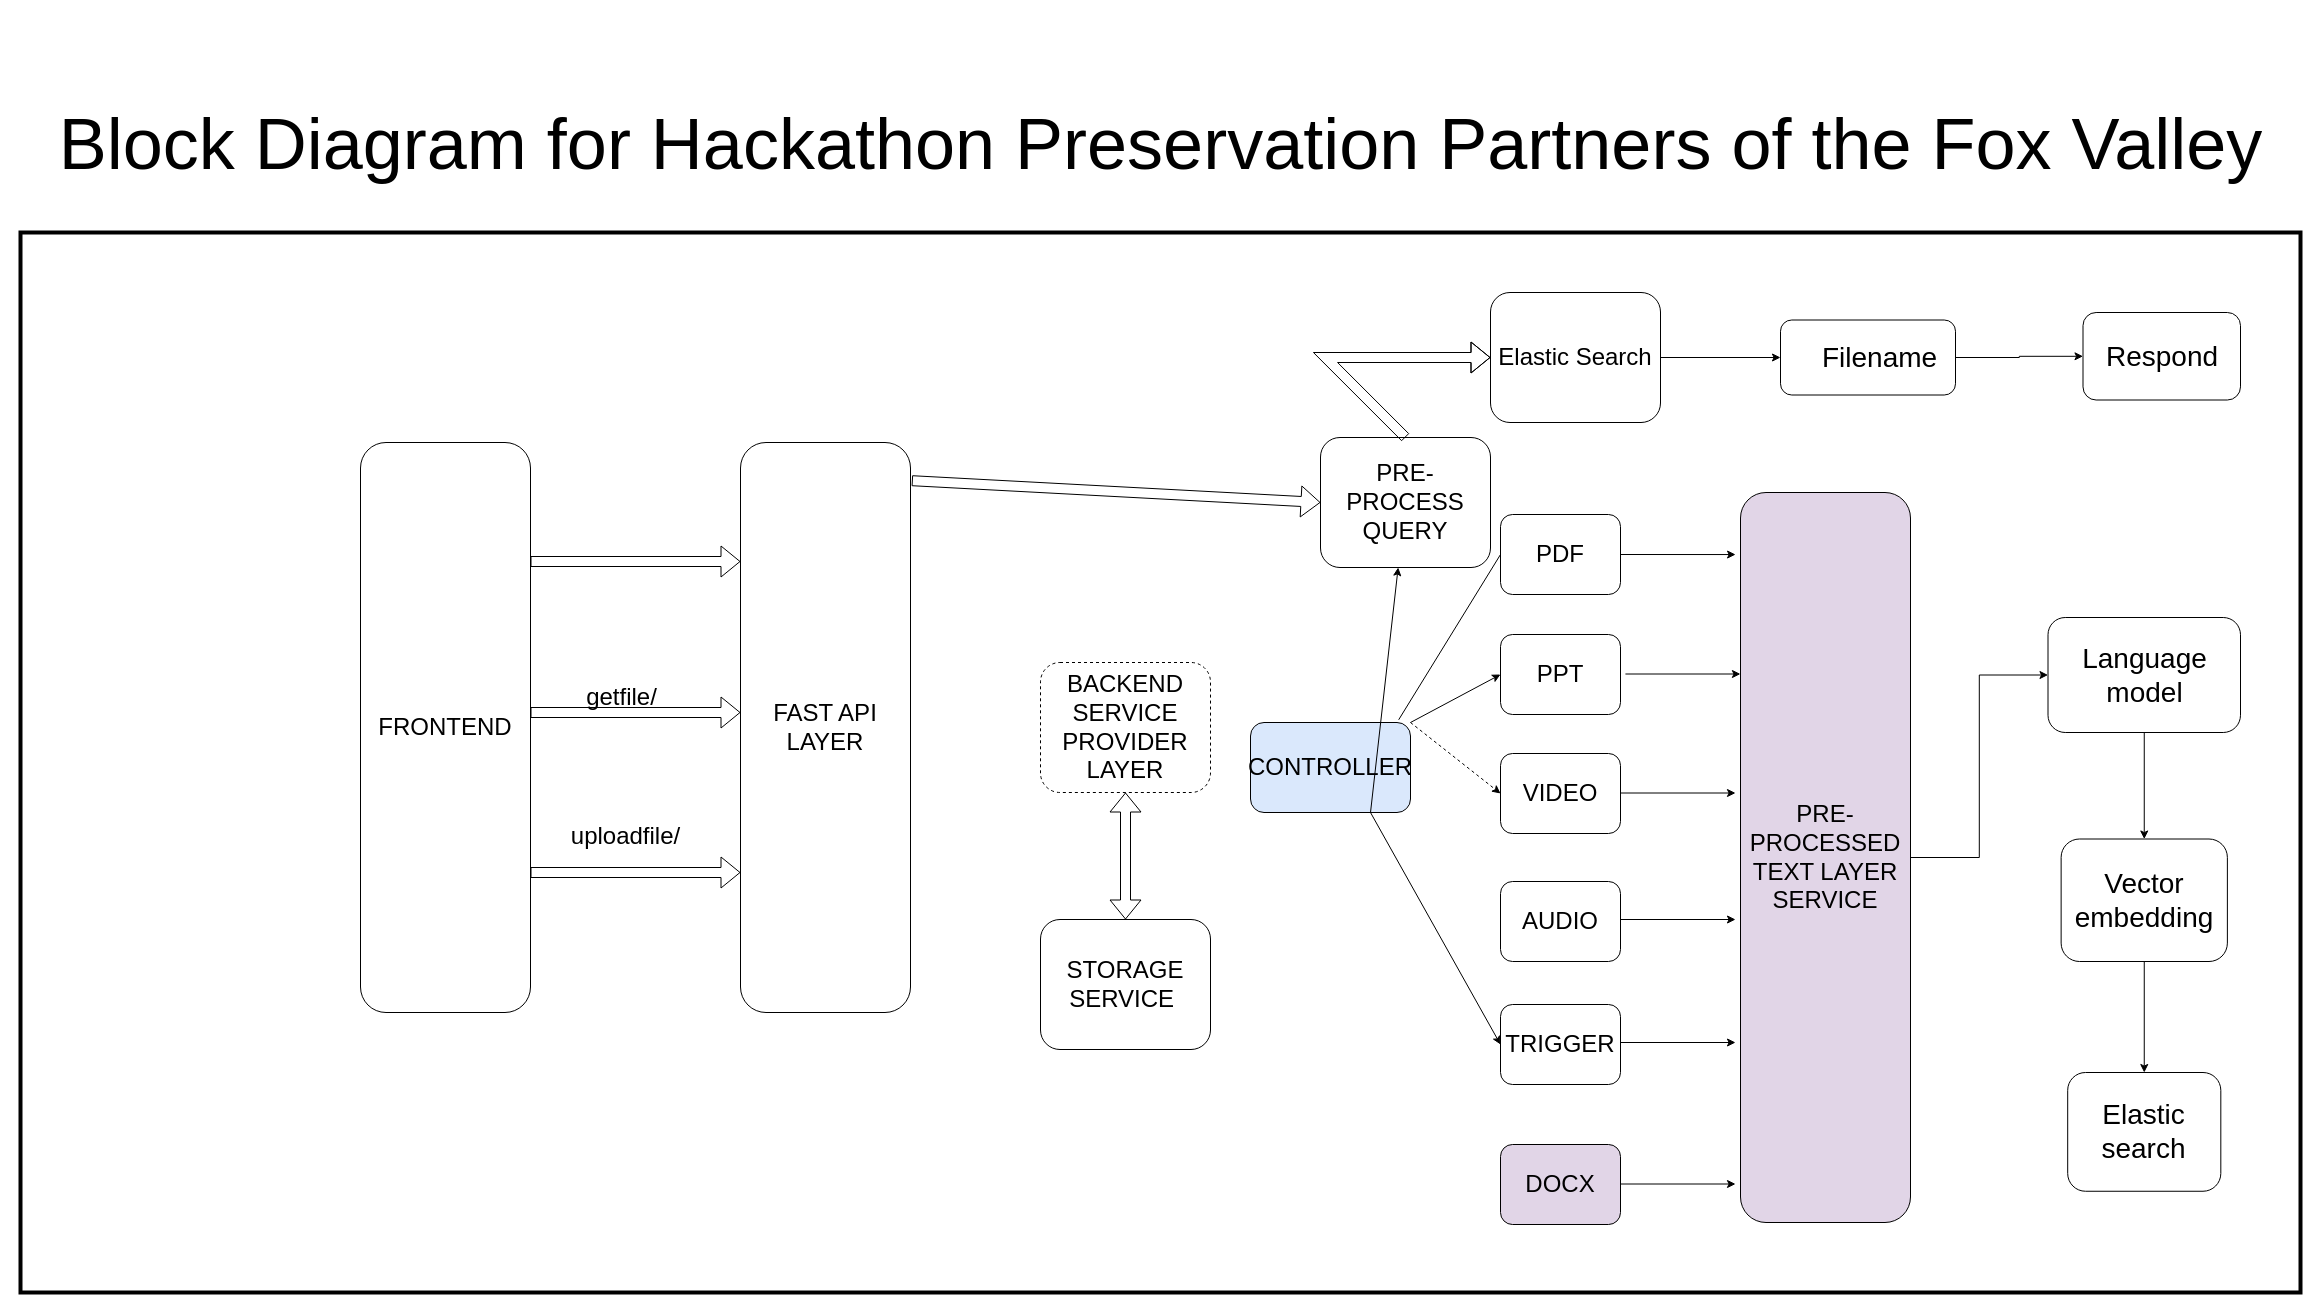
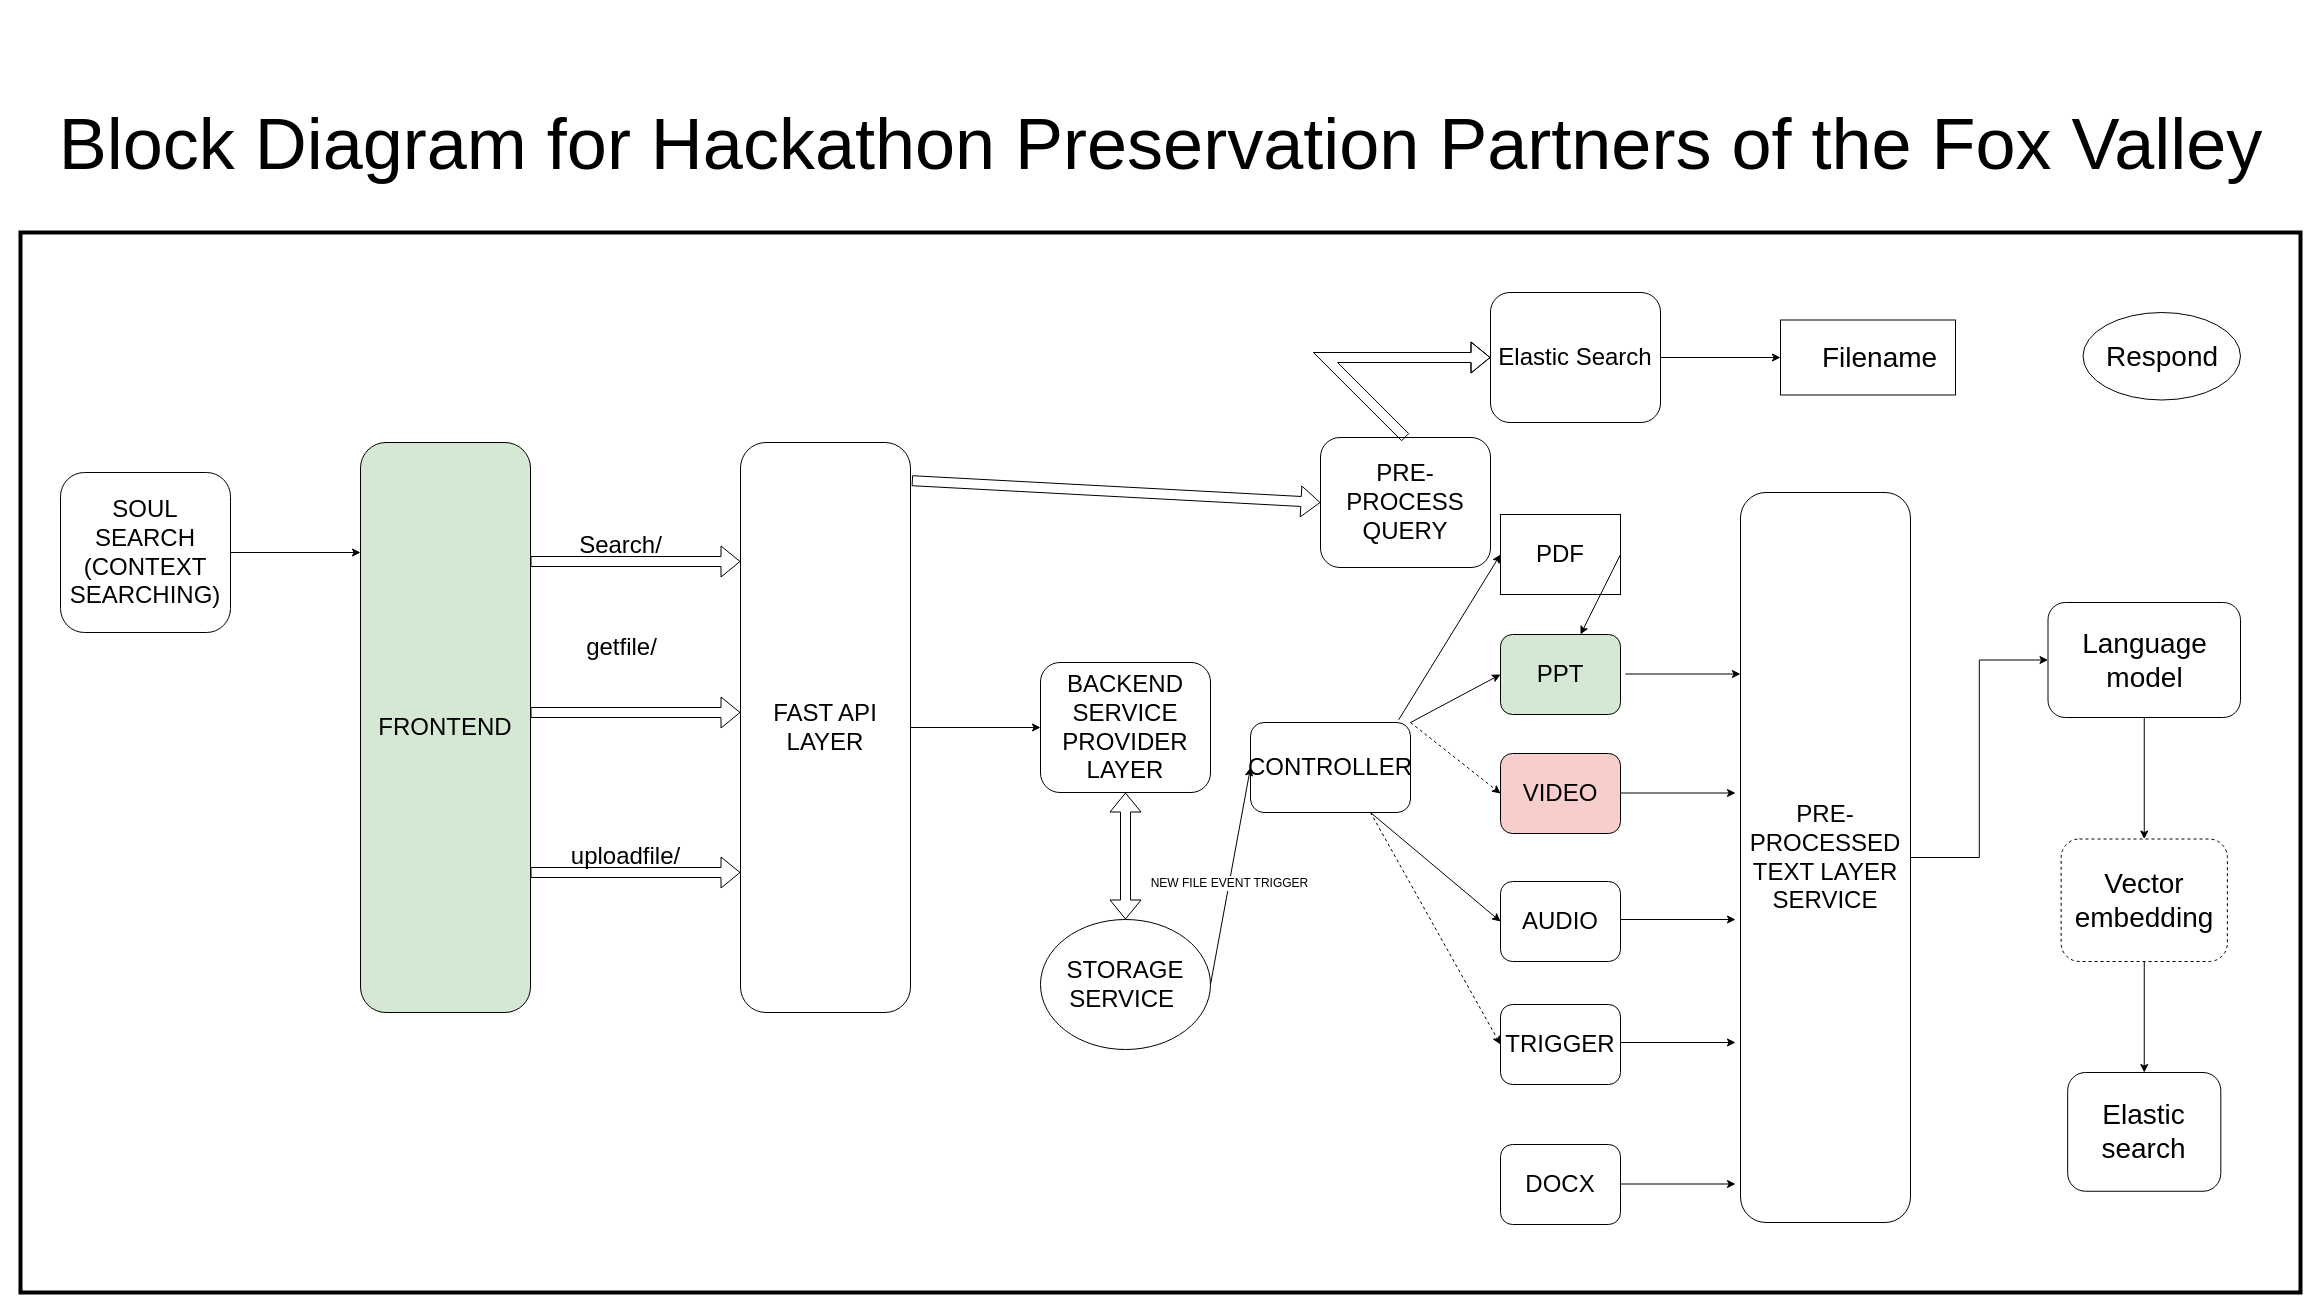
(2162, 356) -> (2162, 356)
(1868, 358) -> (1868, 358)
(2016, 358) -> none
none -> (621, 546)
none -> (146, 553)
none -> (292, 553)
(1561, 555) -> (1561, 555)
(1675, 555) -> (1602, 591)
(1498, 559) -> (1496, 562)
(1561, 675) -> (1561, 675)
(2144, 675) -> (2144, 660)
(1384, 692) -> (1434, 866)
(622, 698) -> (622, 648)
(446, 728) -> (446, 728)
none -> (972, 728)
(1126, 728) -> (1126, 728)
(1331, 768) -> (1331, 768)
(1561, 794) -> (1561, 794)
(626, 837) -> (626, 857)
(1826, 858) -> (1826, 858)
none -> (1230, 878)
(2144, 900) -> (2144, 900)
(1435, 927) -> (1435, 927)
(1126, 985) -> (1126, 985)
(1561, 1185) -> (1561, 1185)
